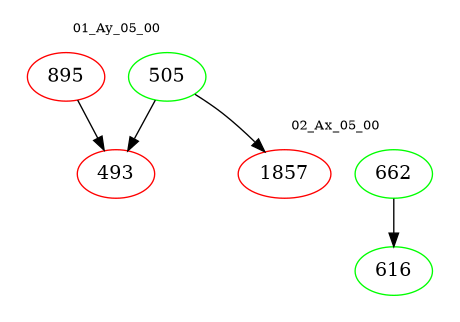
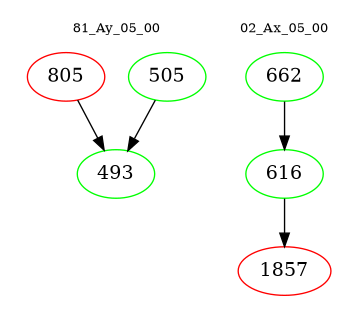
(117, 29) -> (117, 29)
(66, 77) -> (66, 77)
(236, 125) -> (285, 216)
(116, 174) -> (116, 174)
